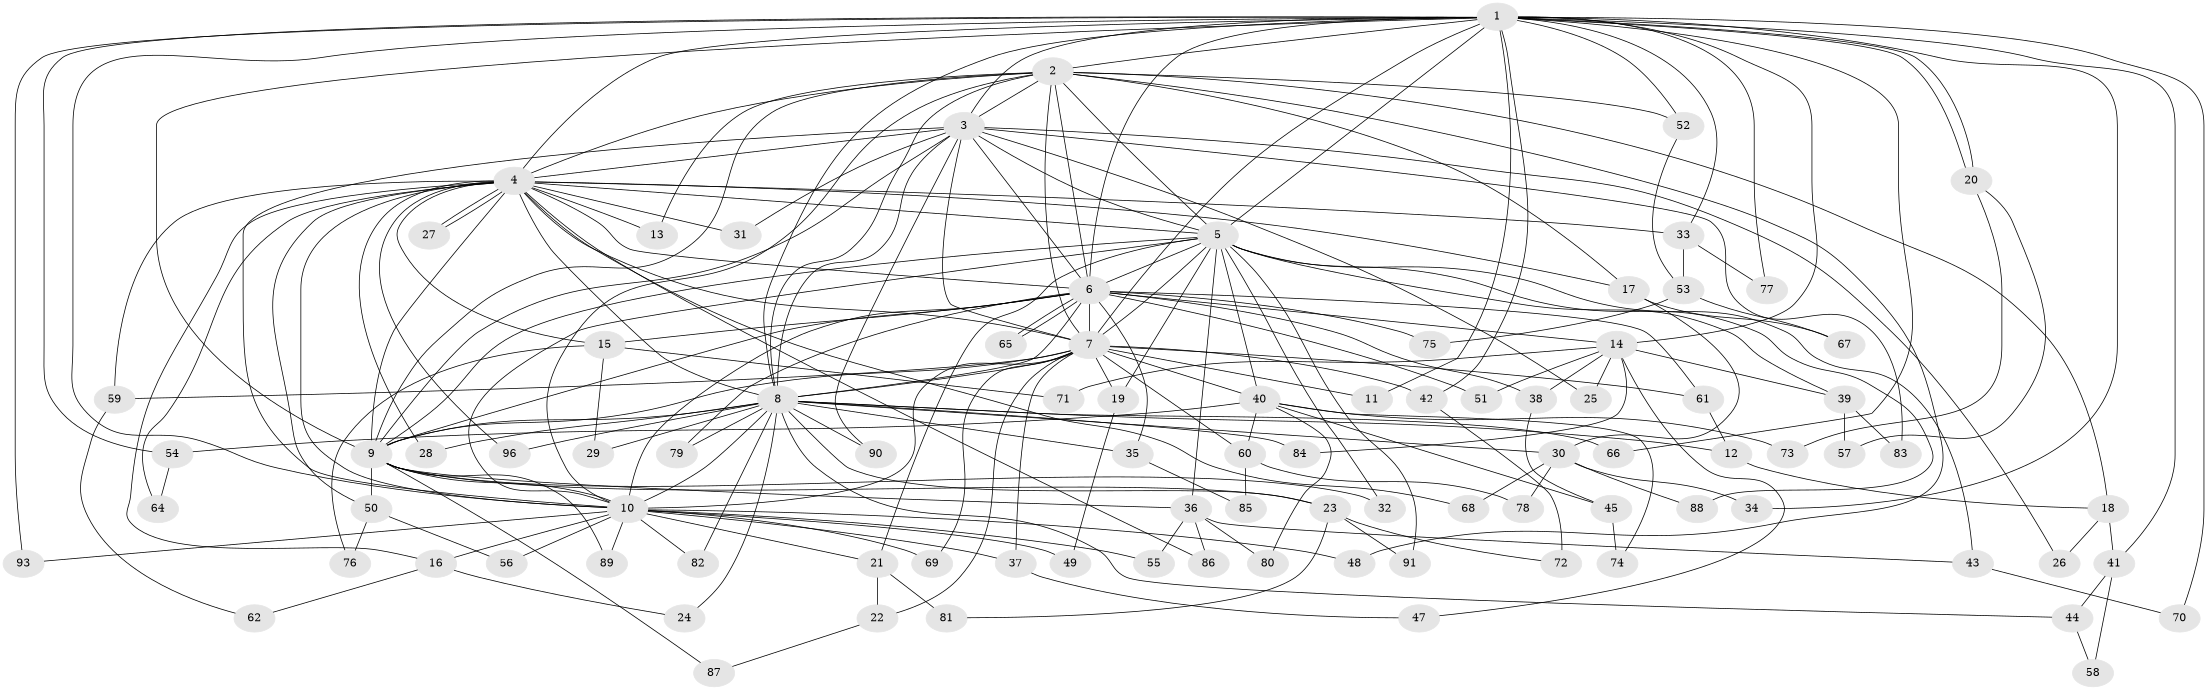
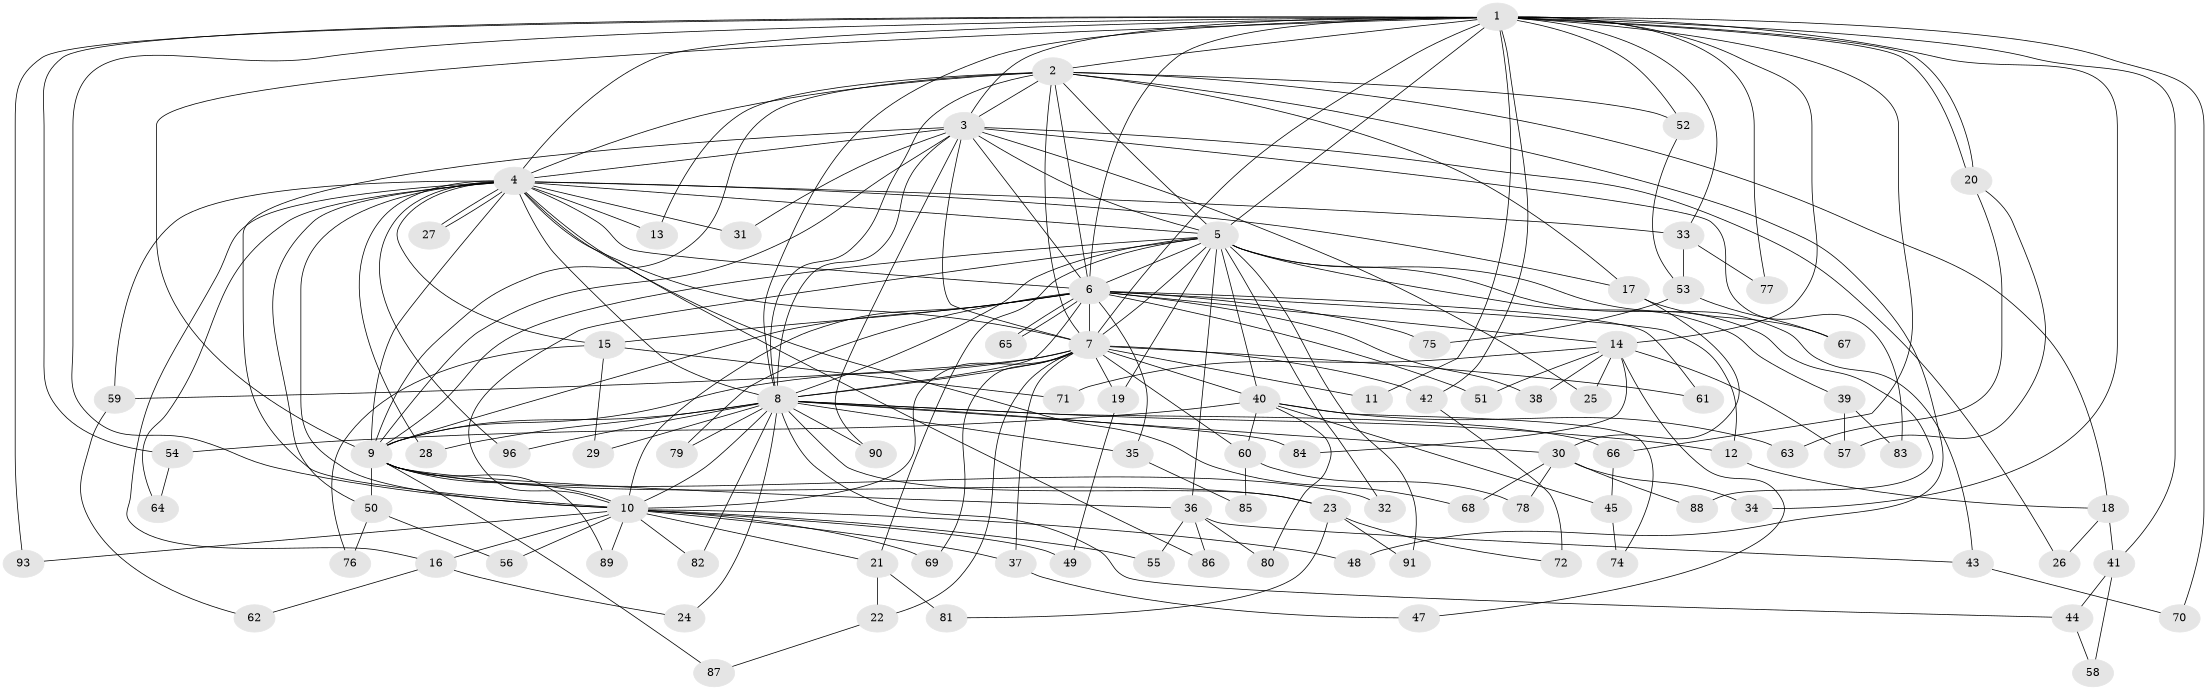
(805, 218) -> none
none -> (1013, 295)
(1726, 371) -> (1747, 394)
(1715, 422) -> (1460, 312)
(1788, 454) -> (1788, 454)
(1539, 475) -> (1612, 484)
